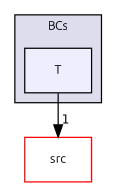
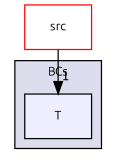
(58, 111) -> (58, 68)
